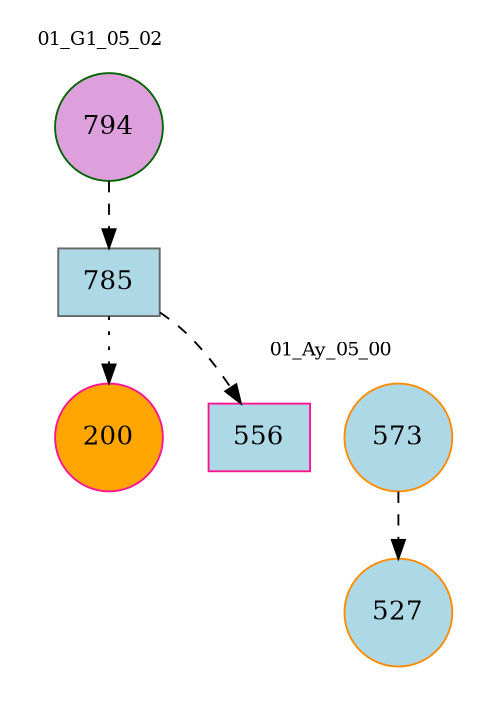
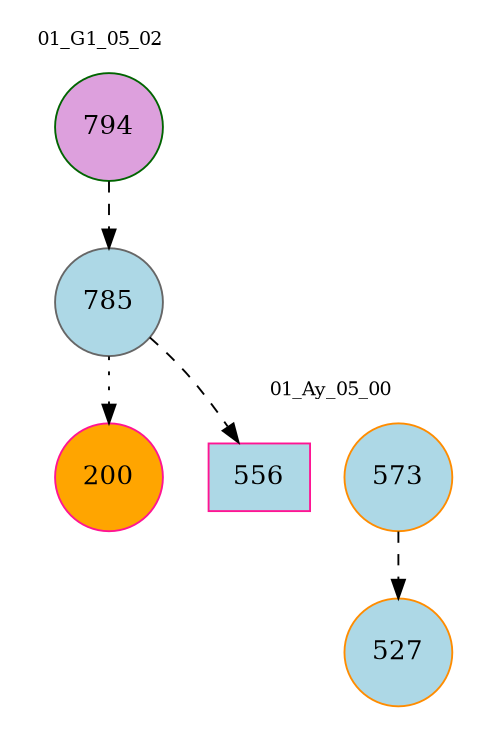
(109, 282) -> (109, 302)
